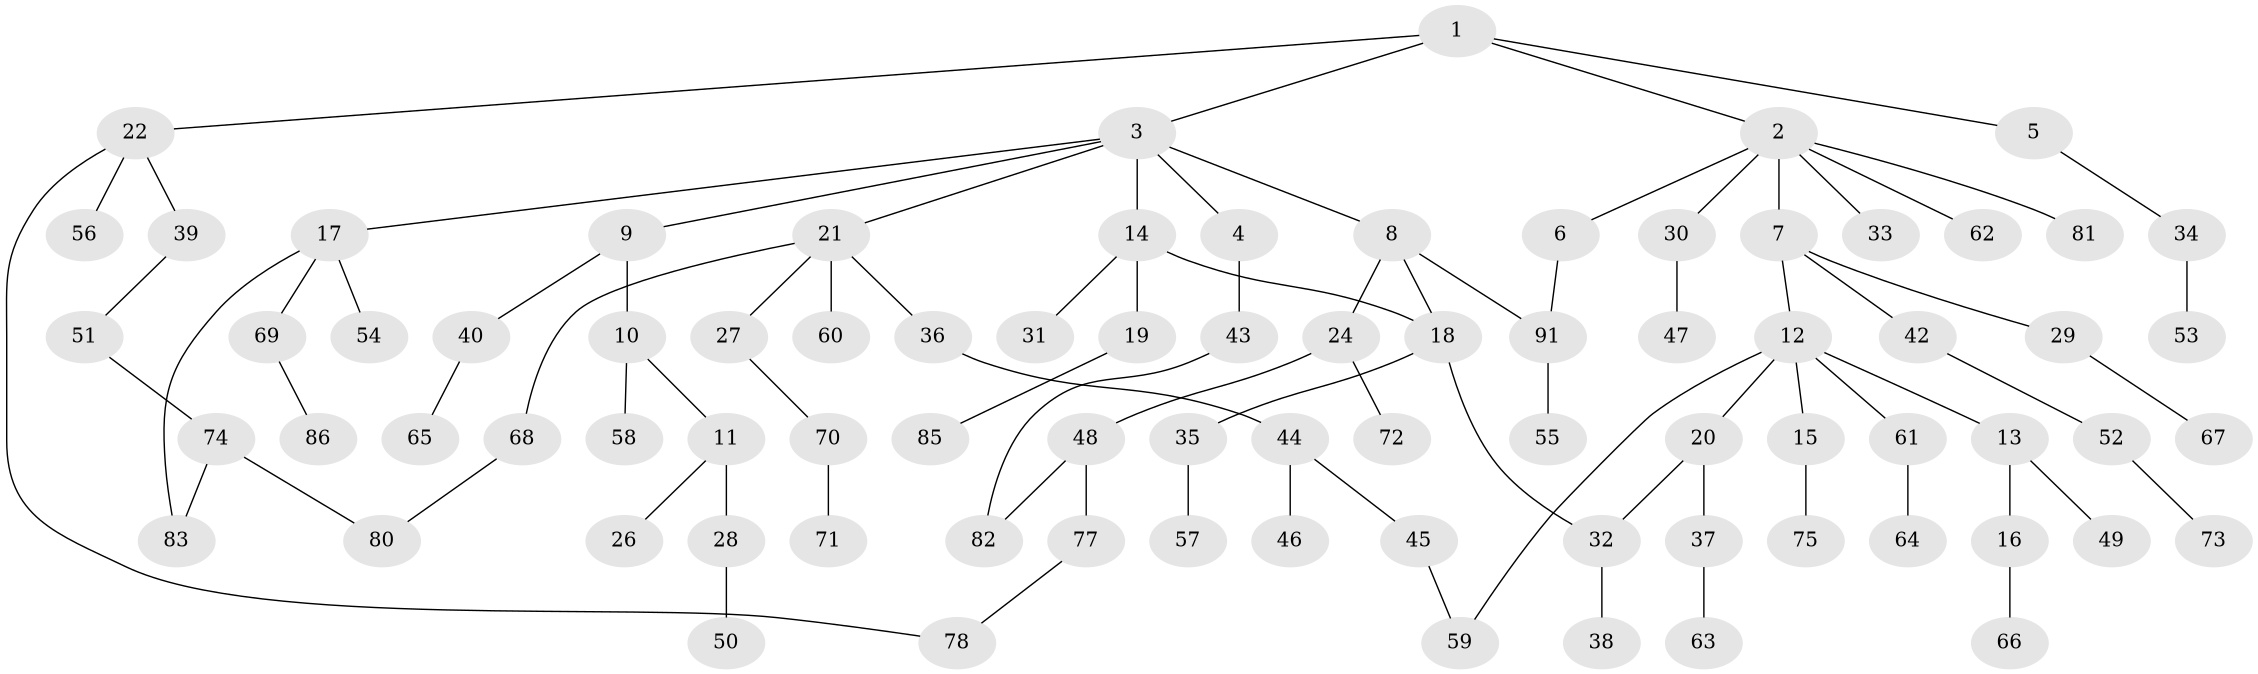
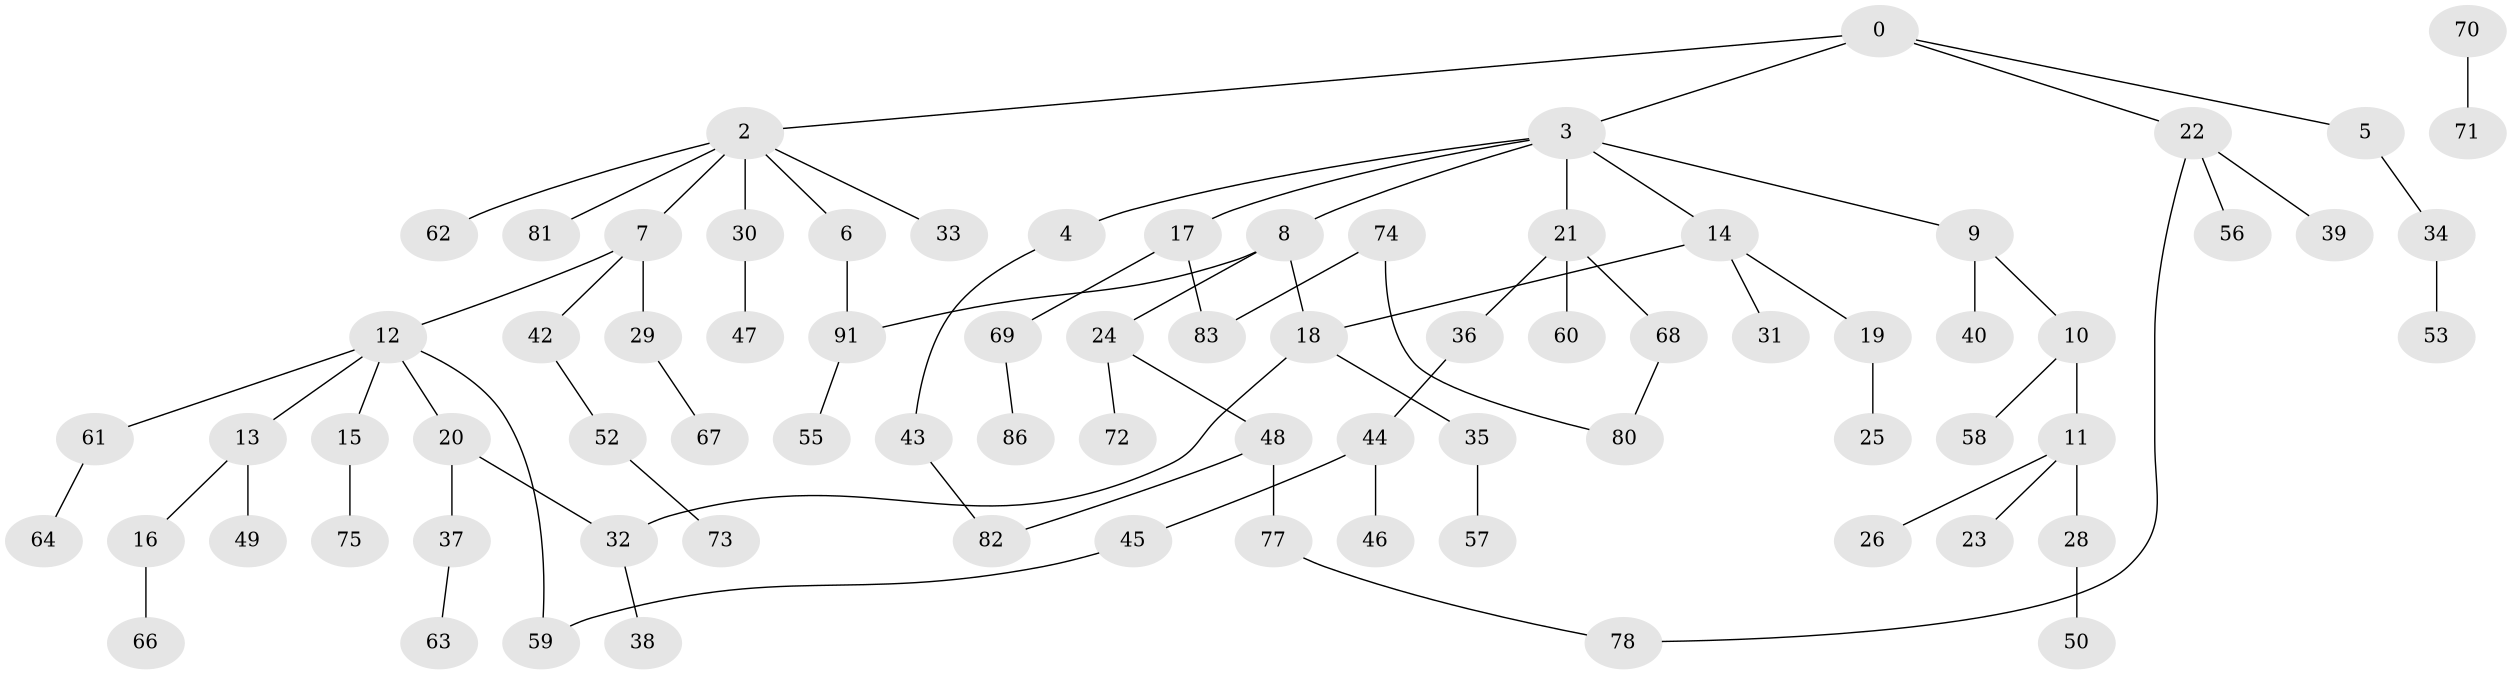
(1457, 31) -> (1880, 31)
(85, 337) -> none
(369, 337) -> none
(729, 337) -> none
(420, 439) -> none
(930, 439) -> (1873, 439)
none -> (1975, 541)
